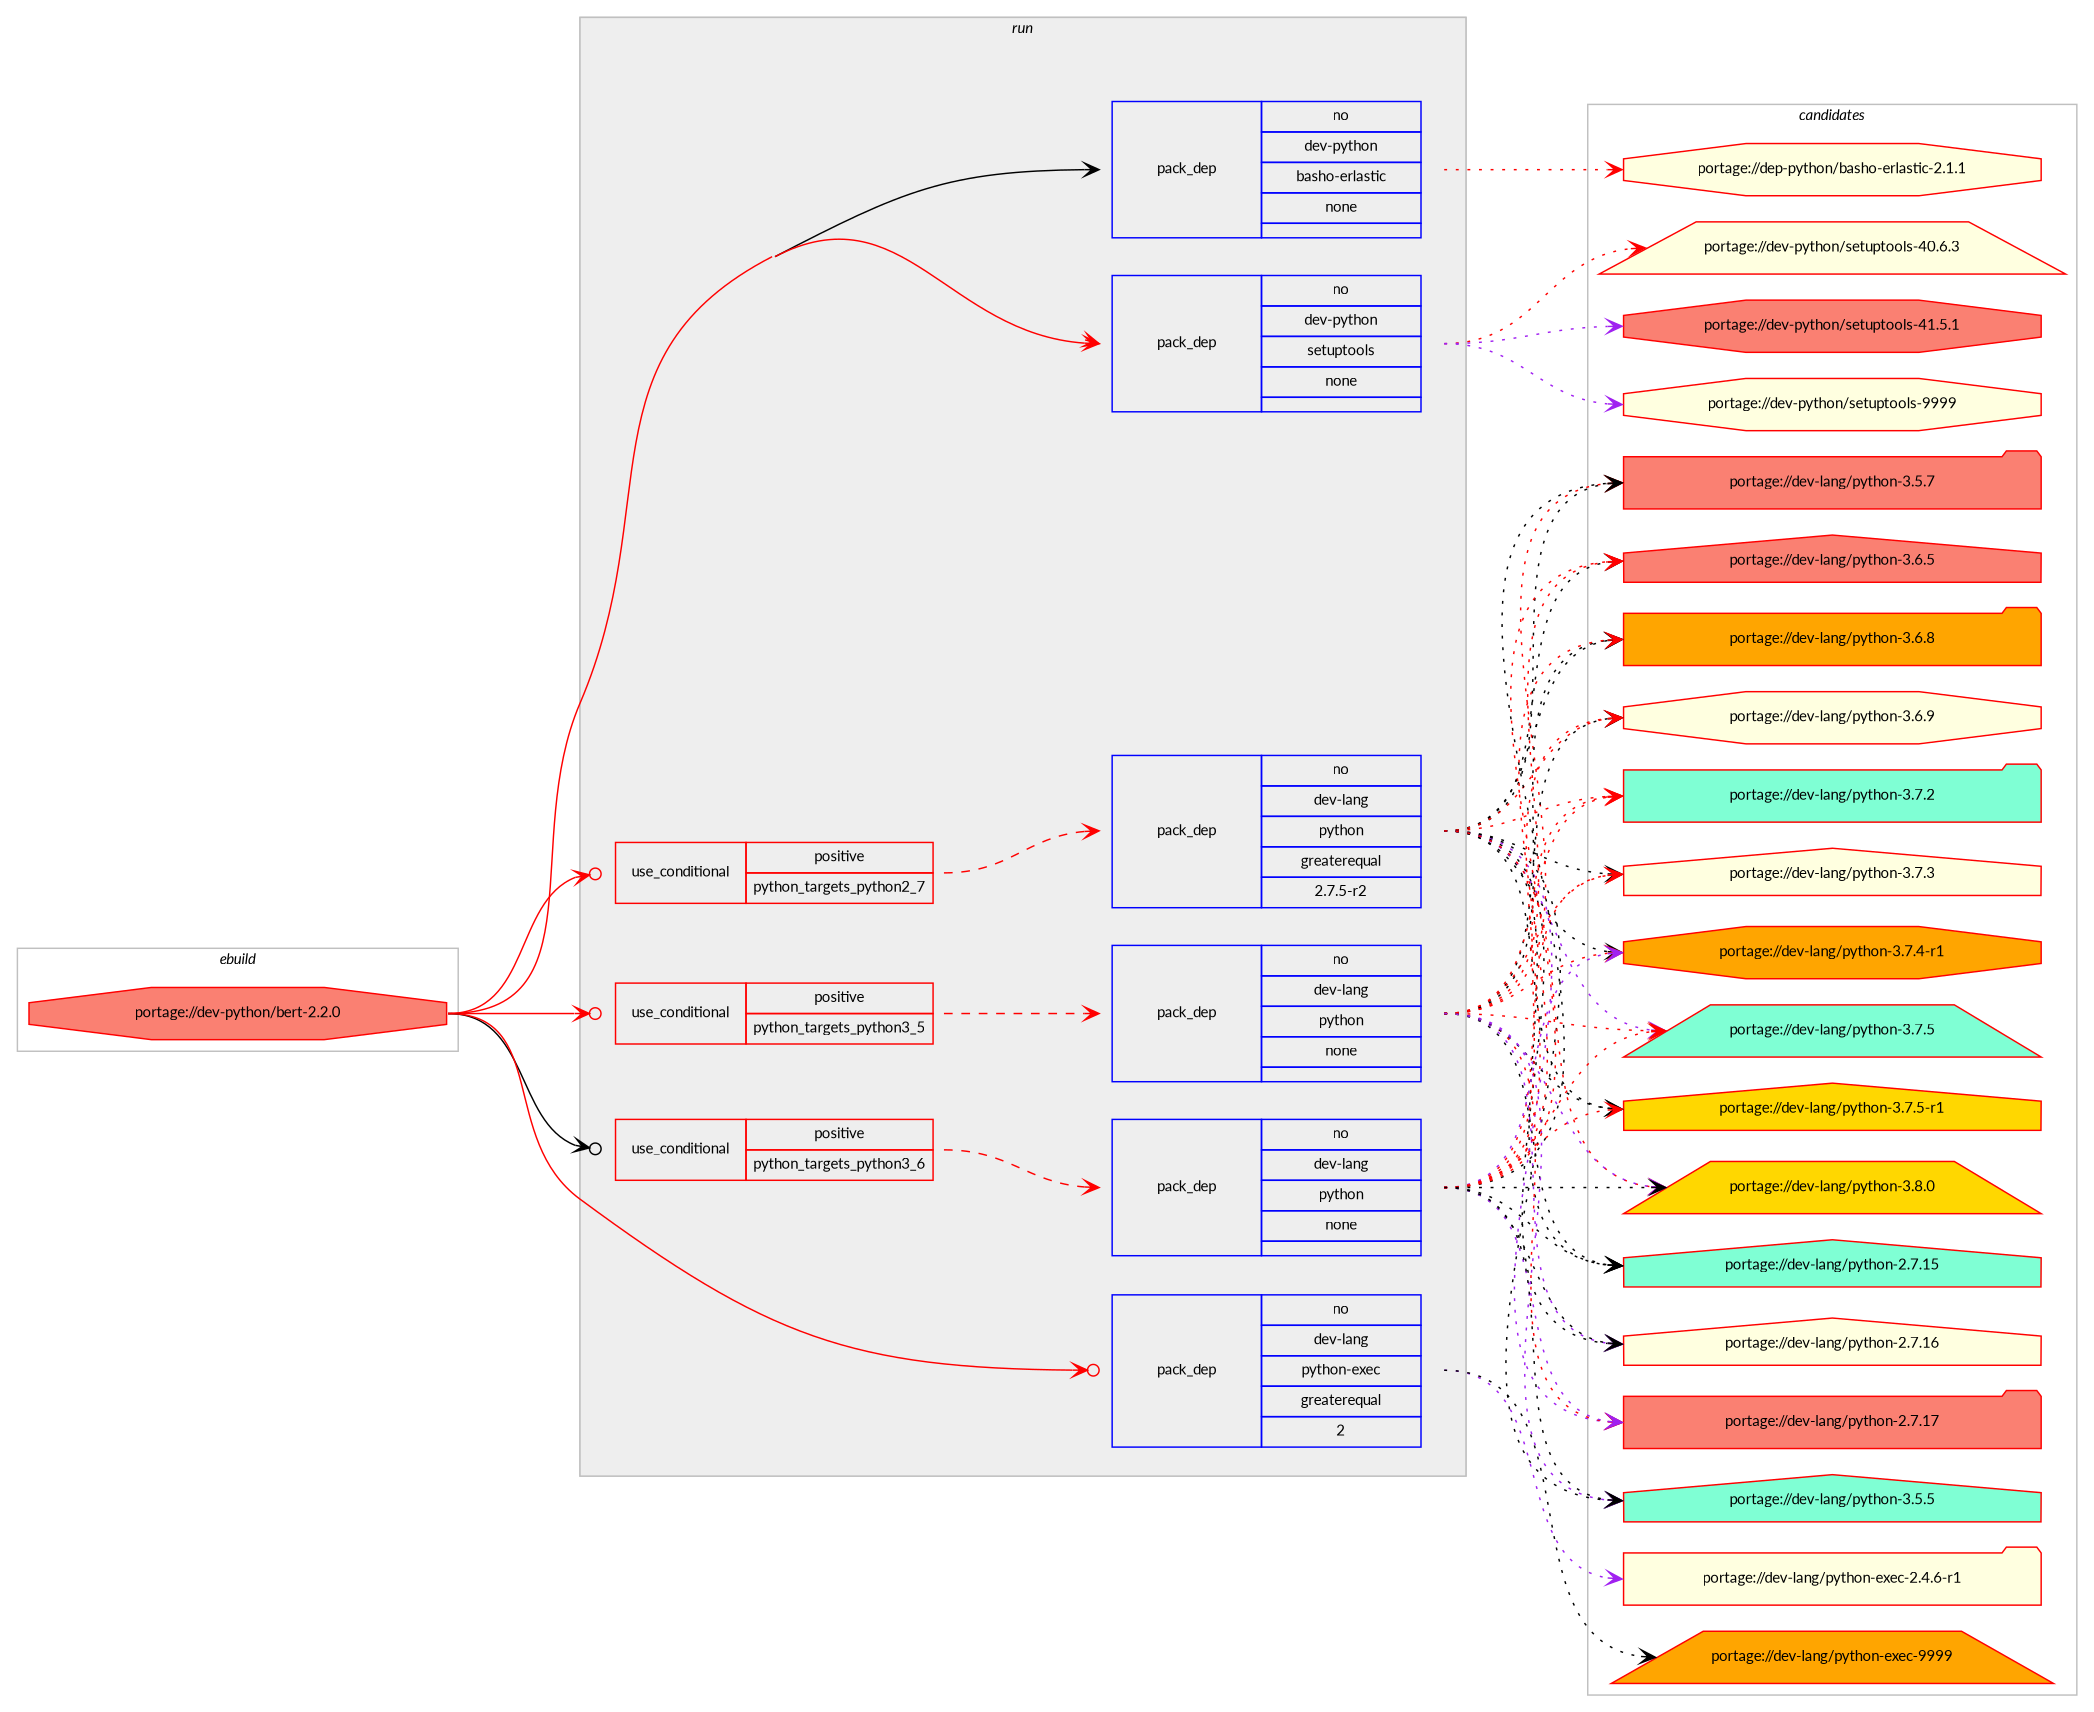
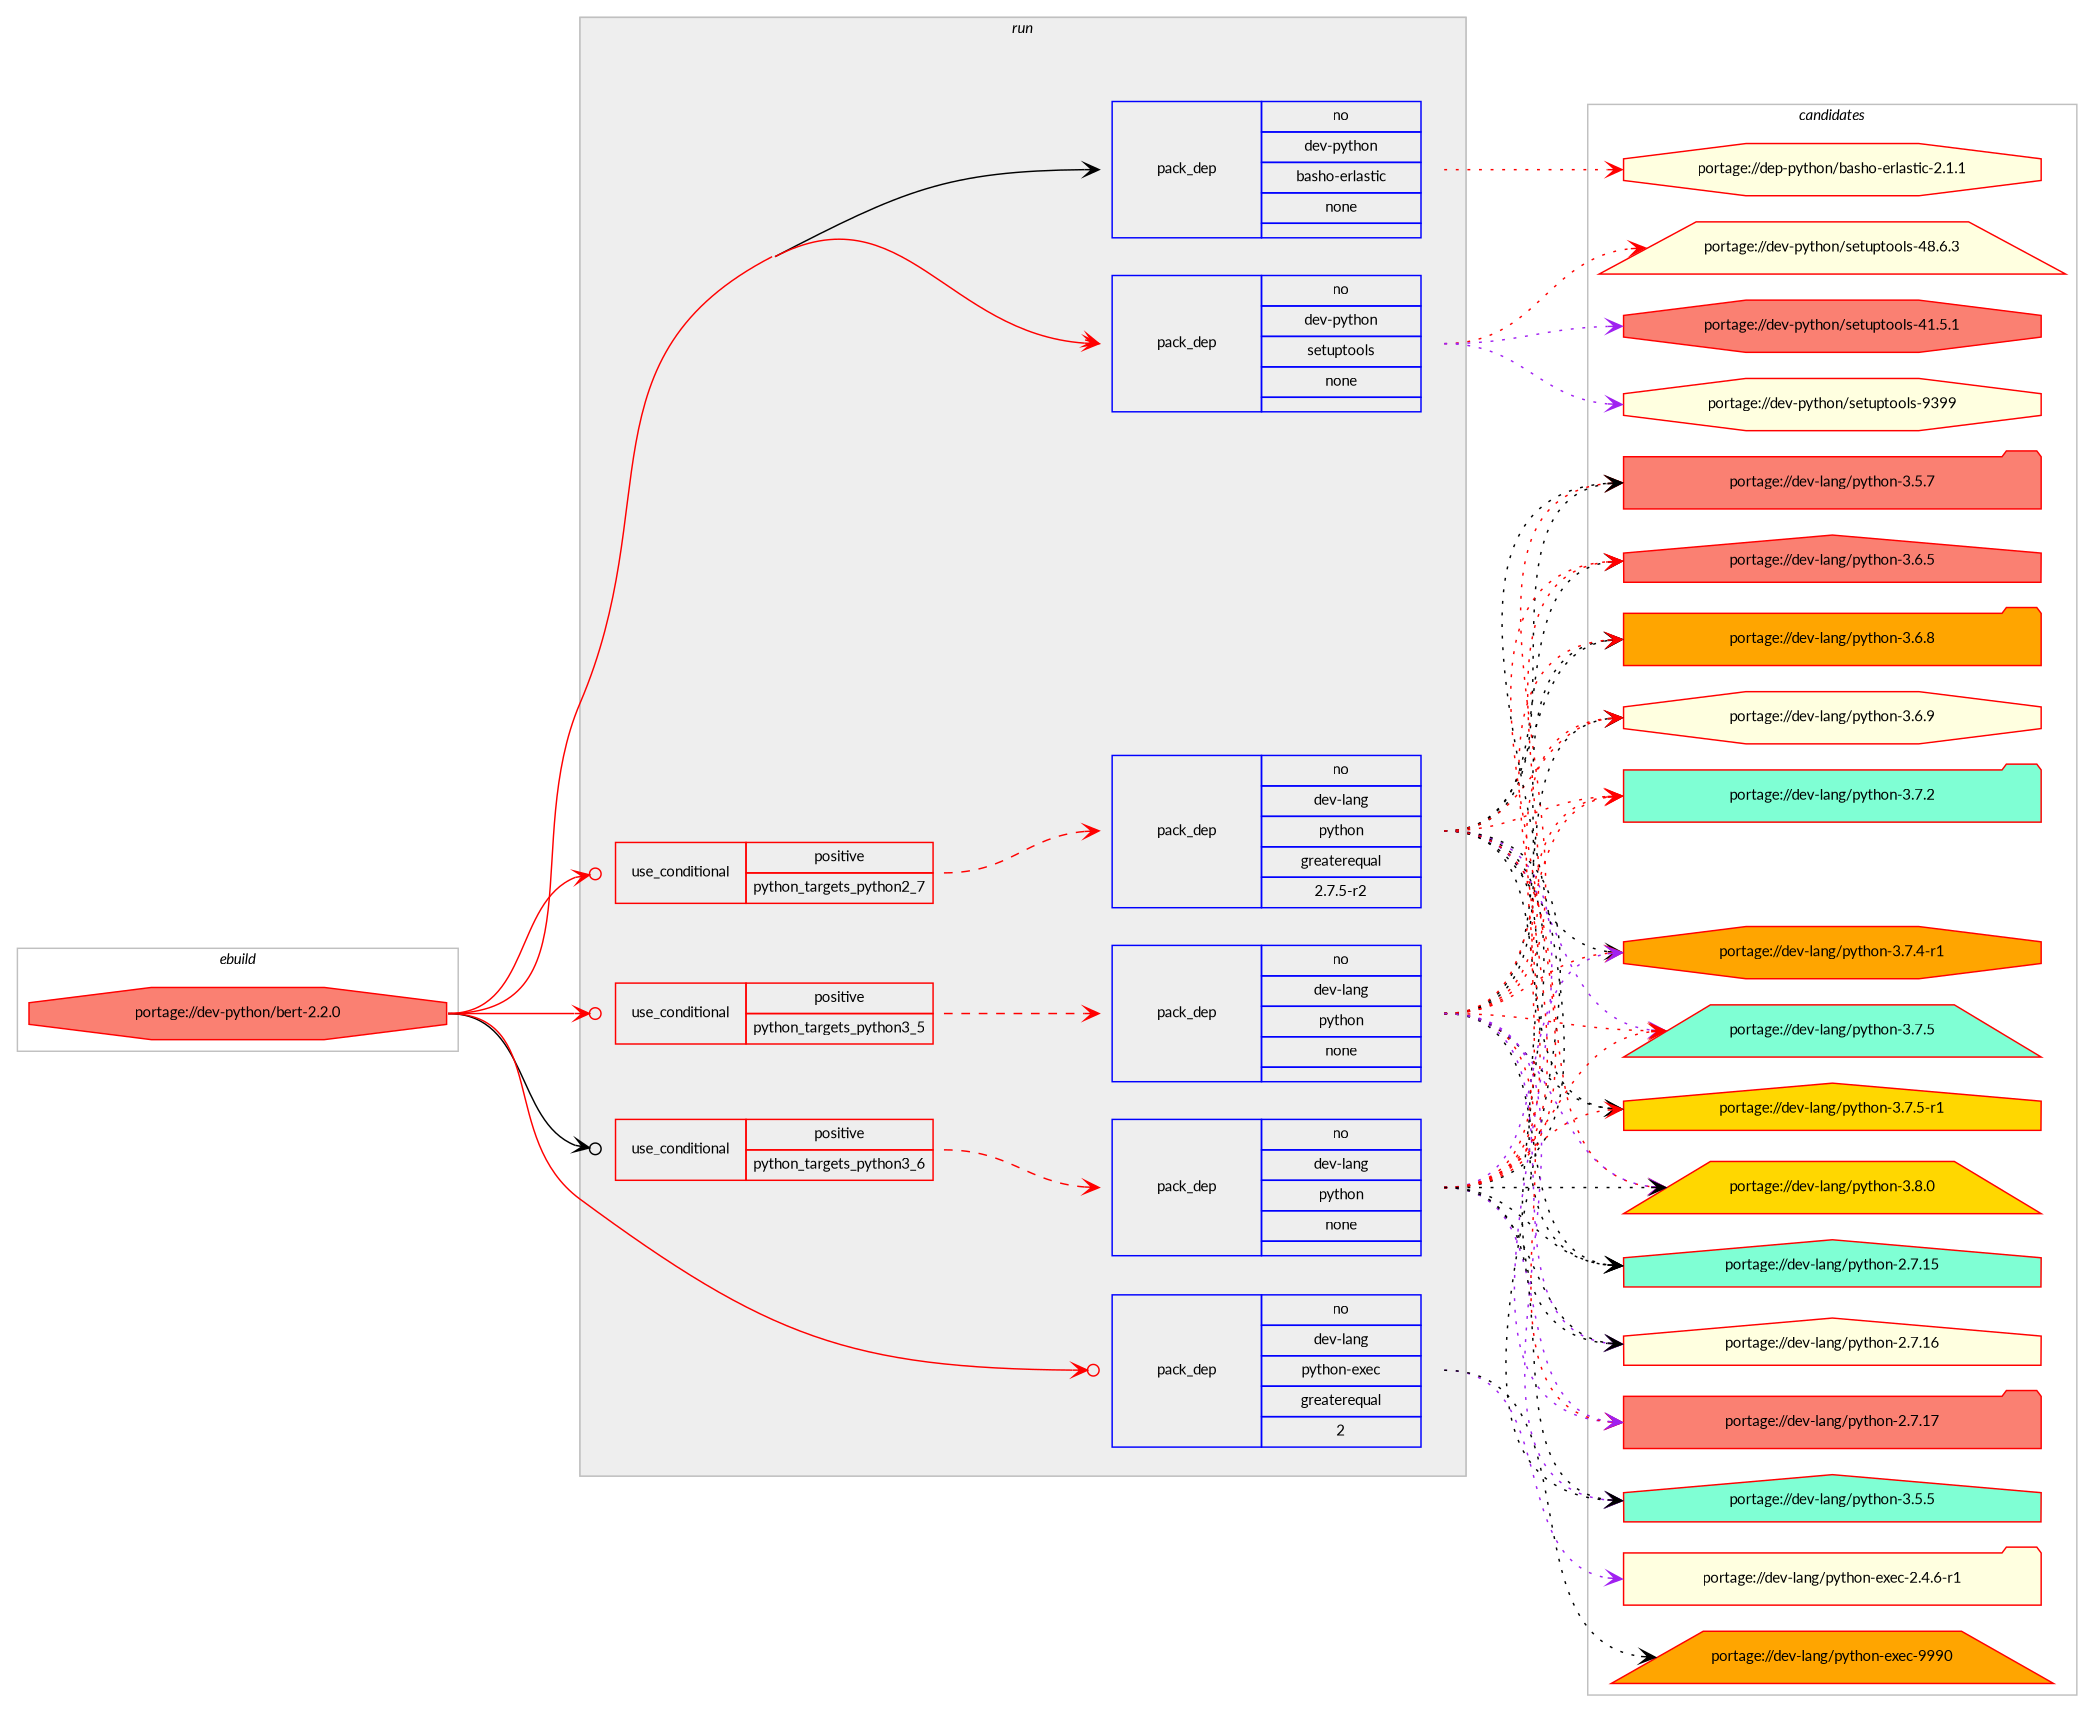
(1832, 248) -> (1832, 248)
(1832, 405) -> (1832, 405)
(1832, 874) -> none
(1832, 1657) -> (1832, 1657)
